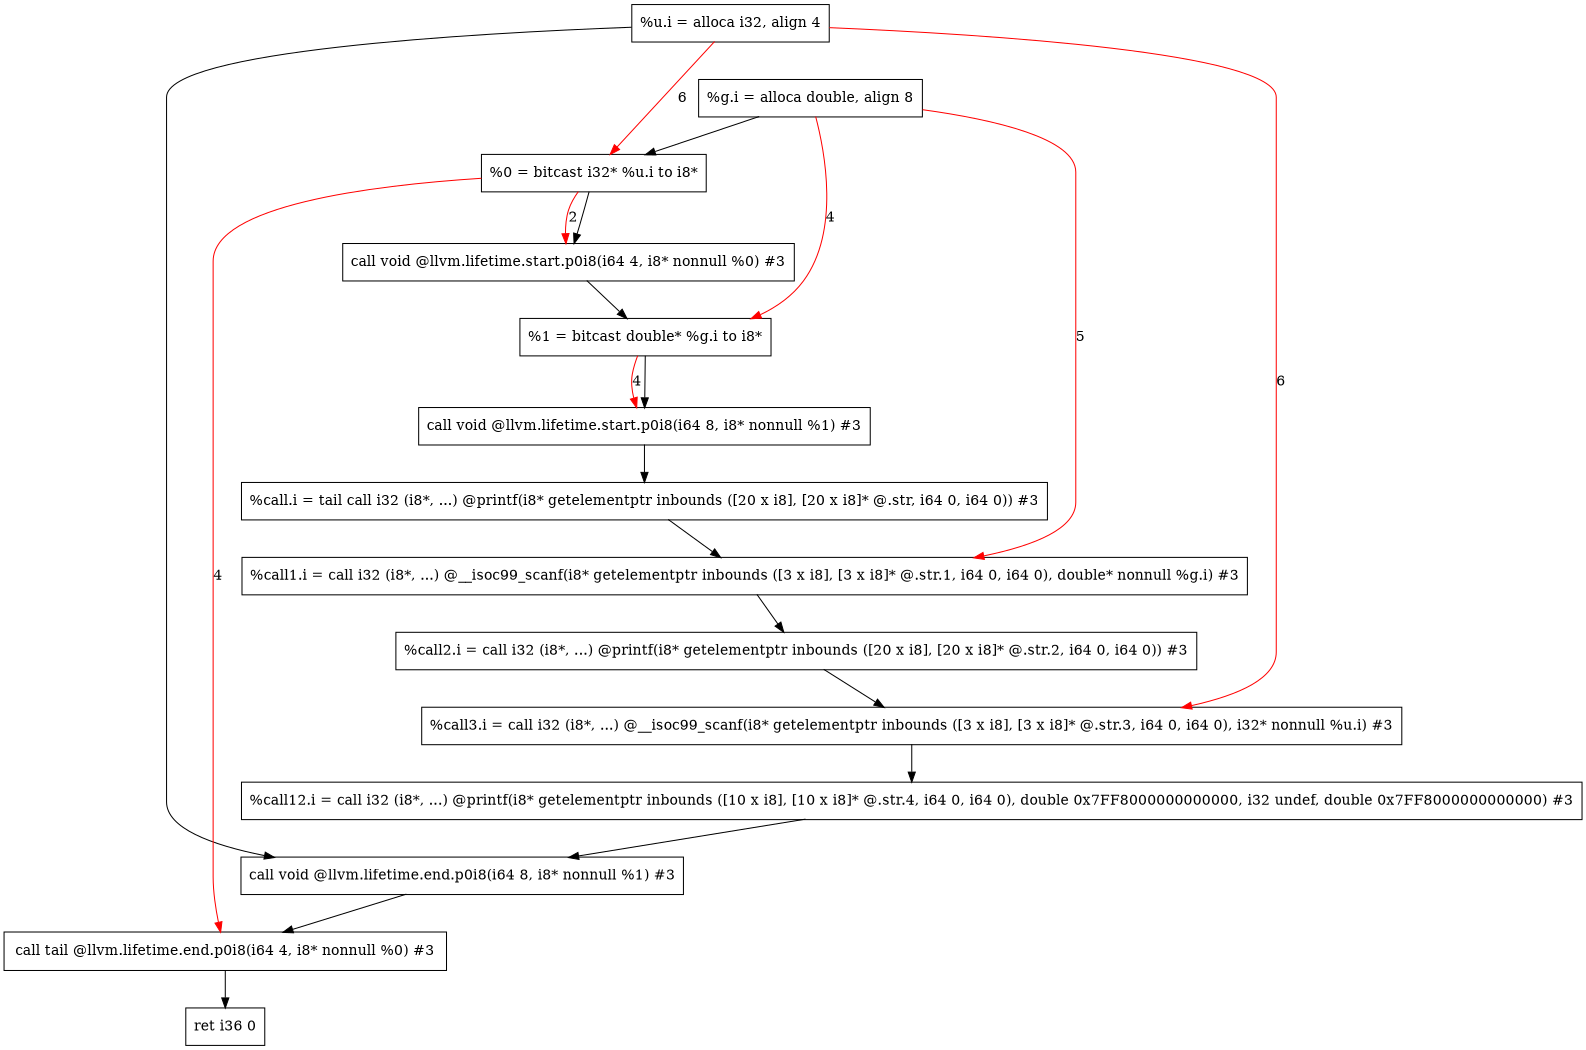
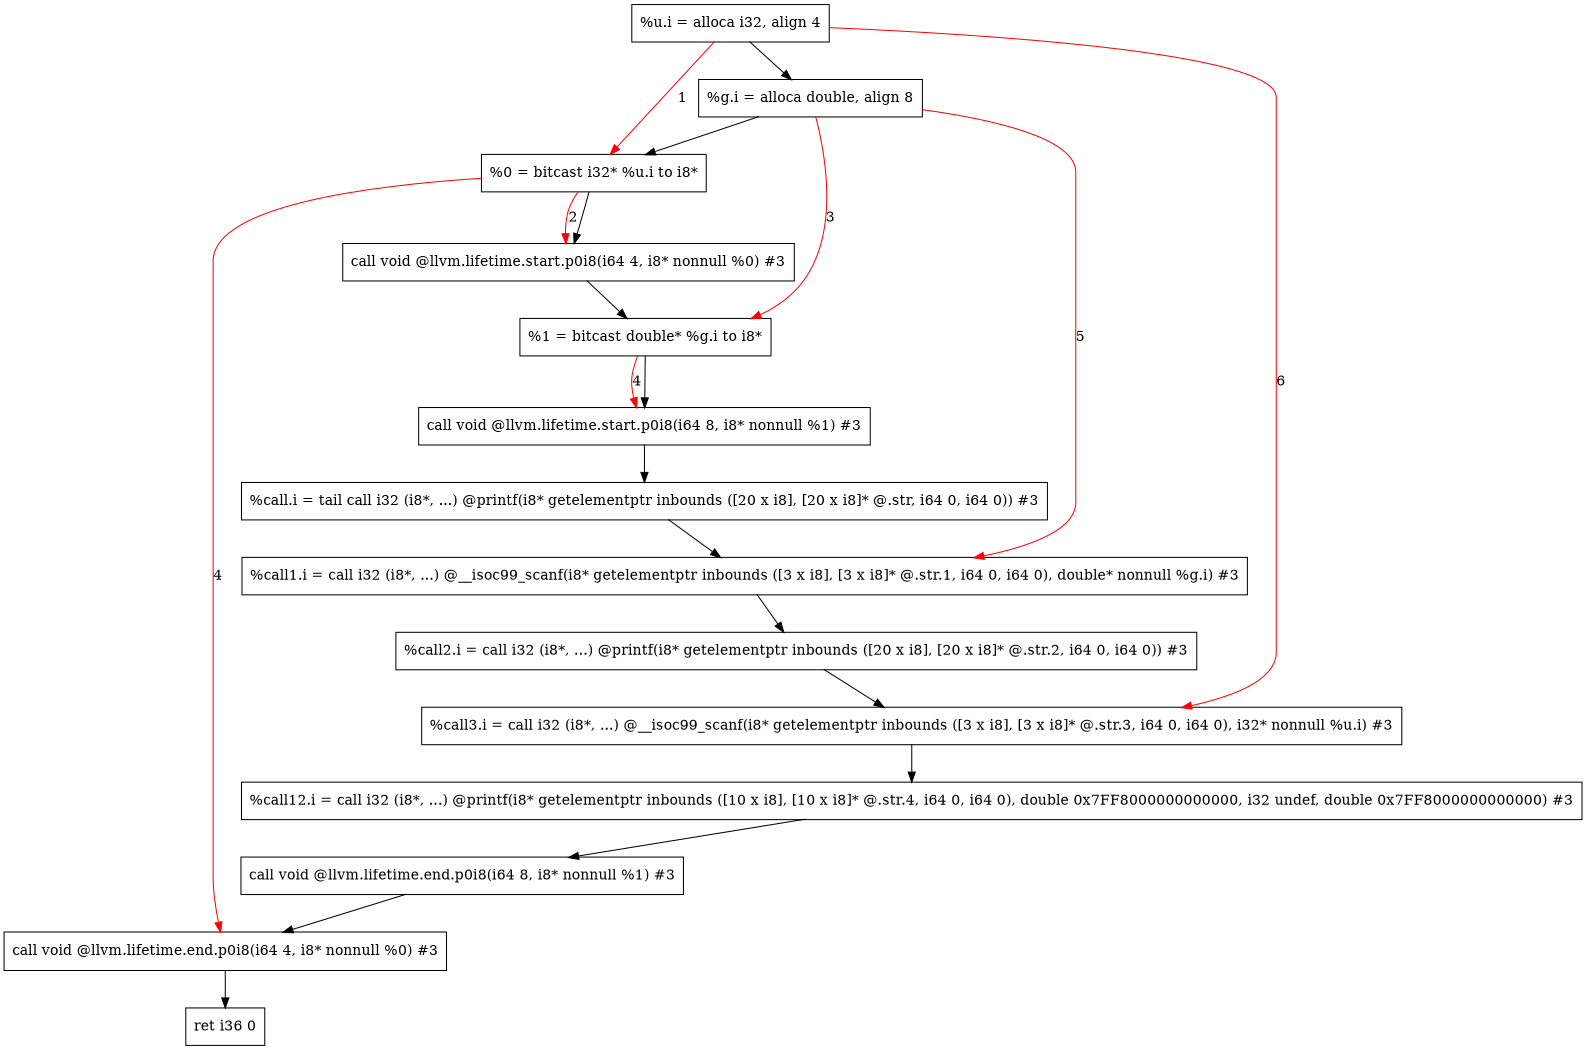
(683, 98) -> (683, 98)
(831, 218) -> (831, 218)
(167, 270) -> (767, 57)
(225, 951) -> (225, 951)
